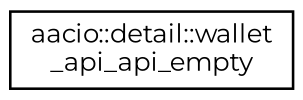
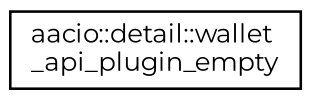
(152, 50) -> (156, 50)
